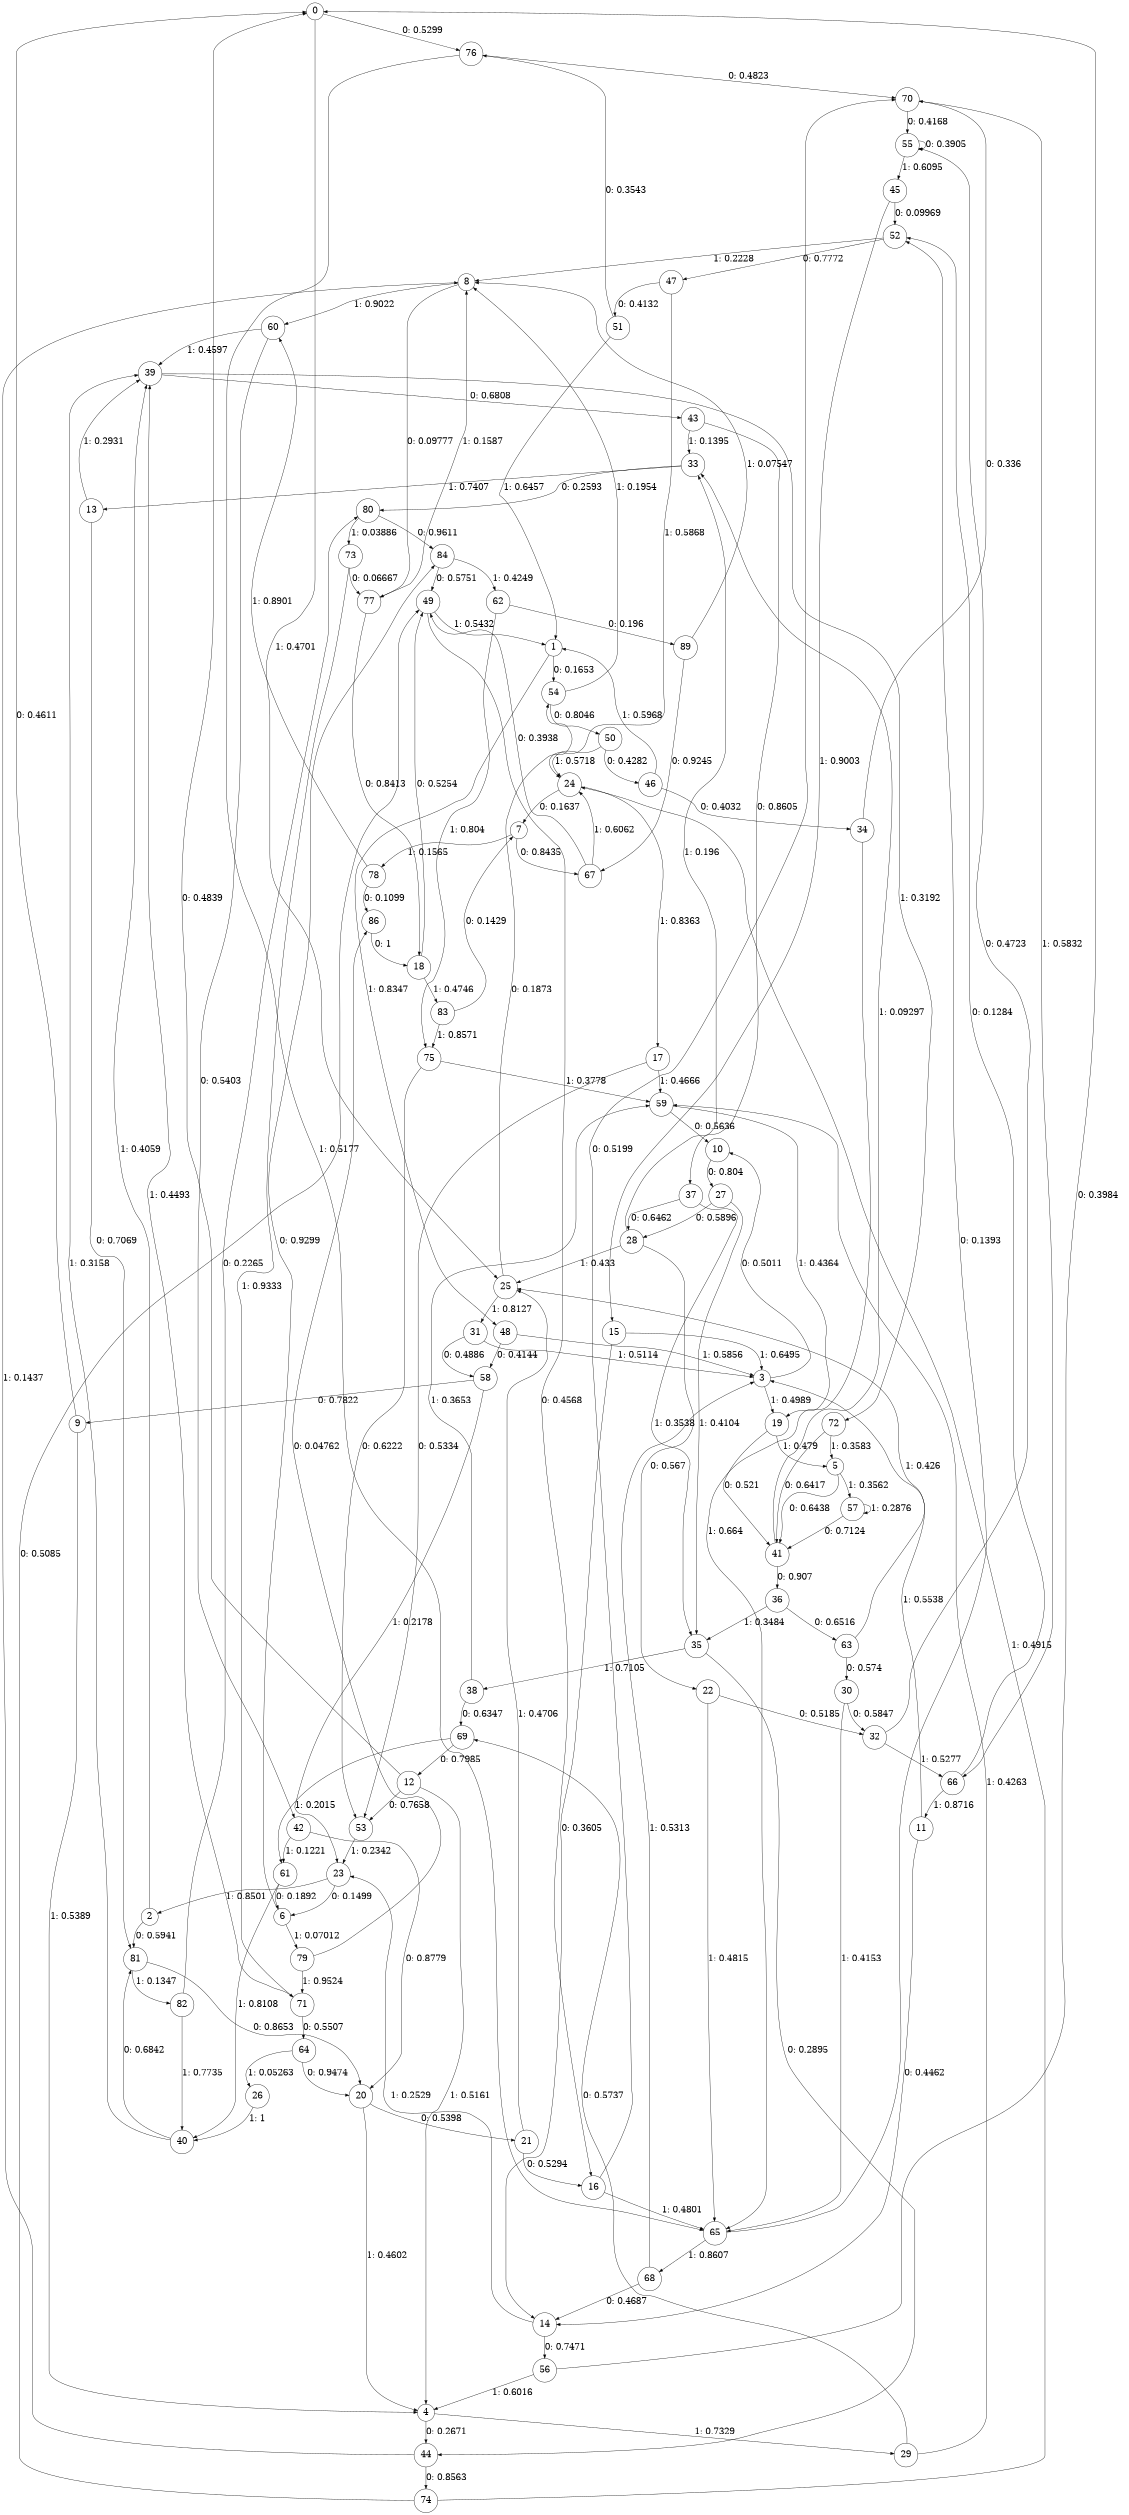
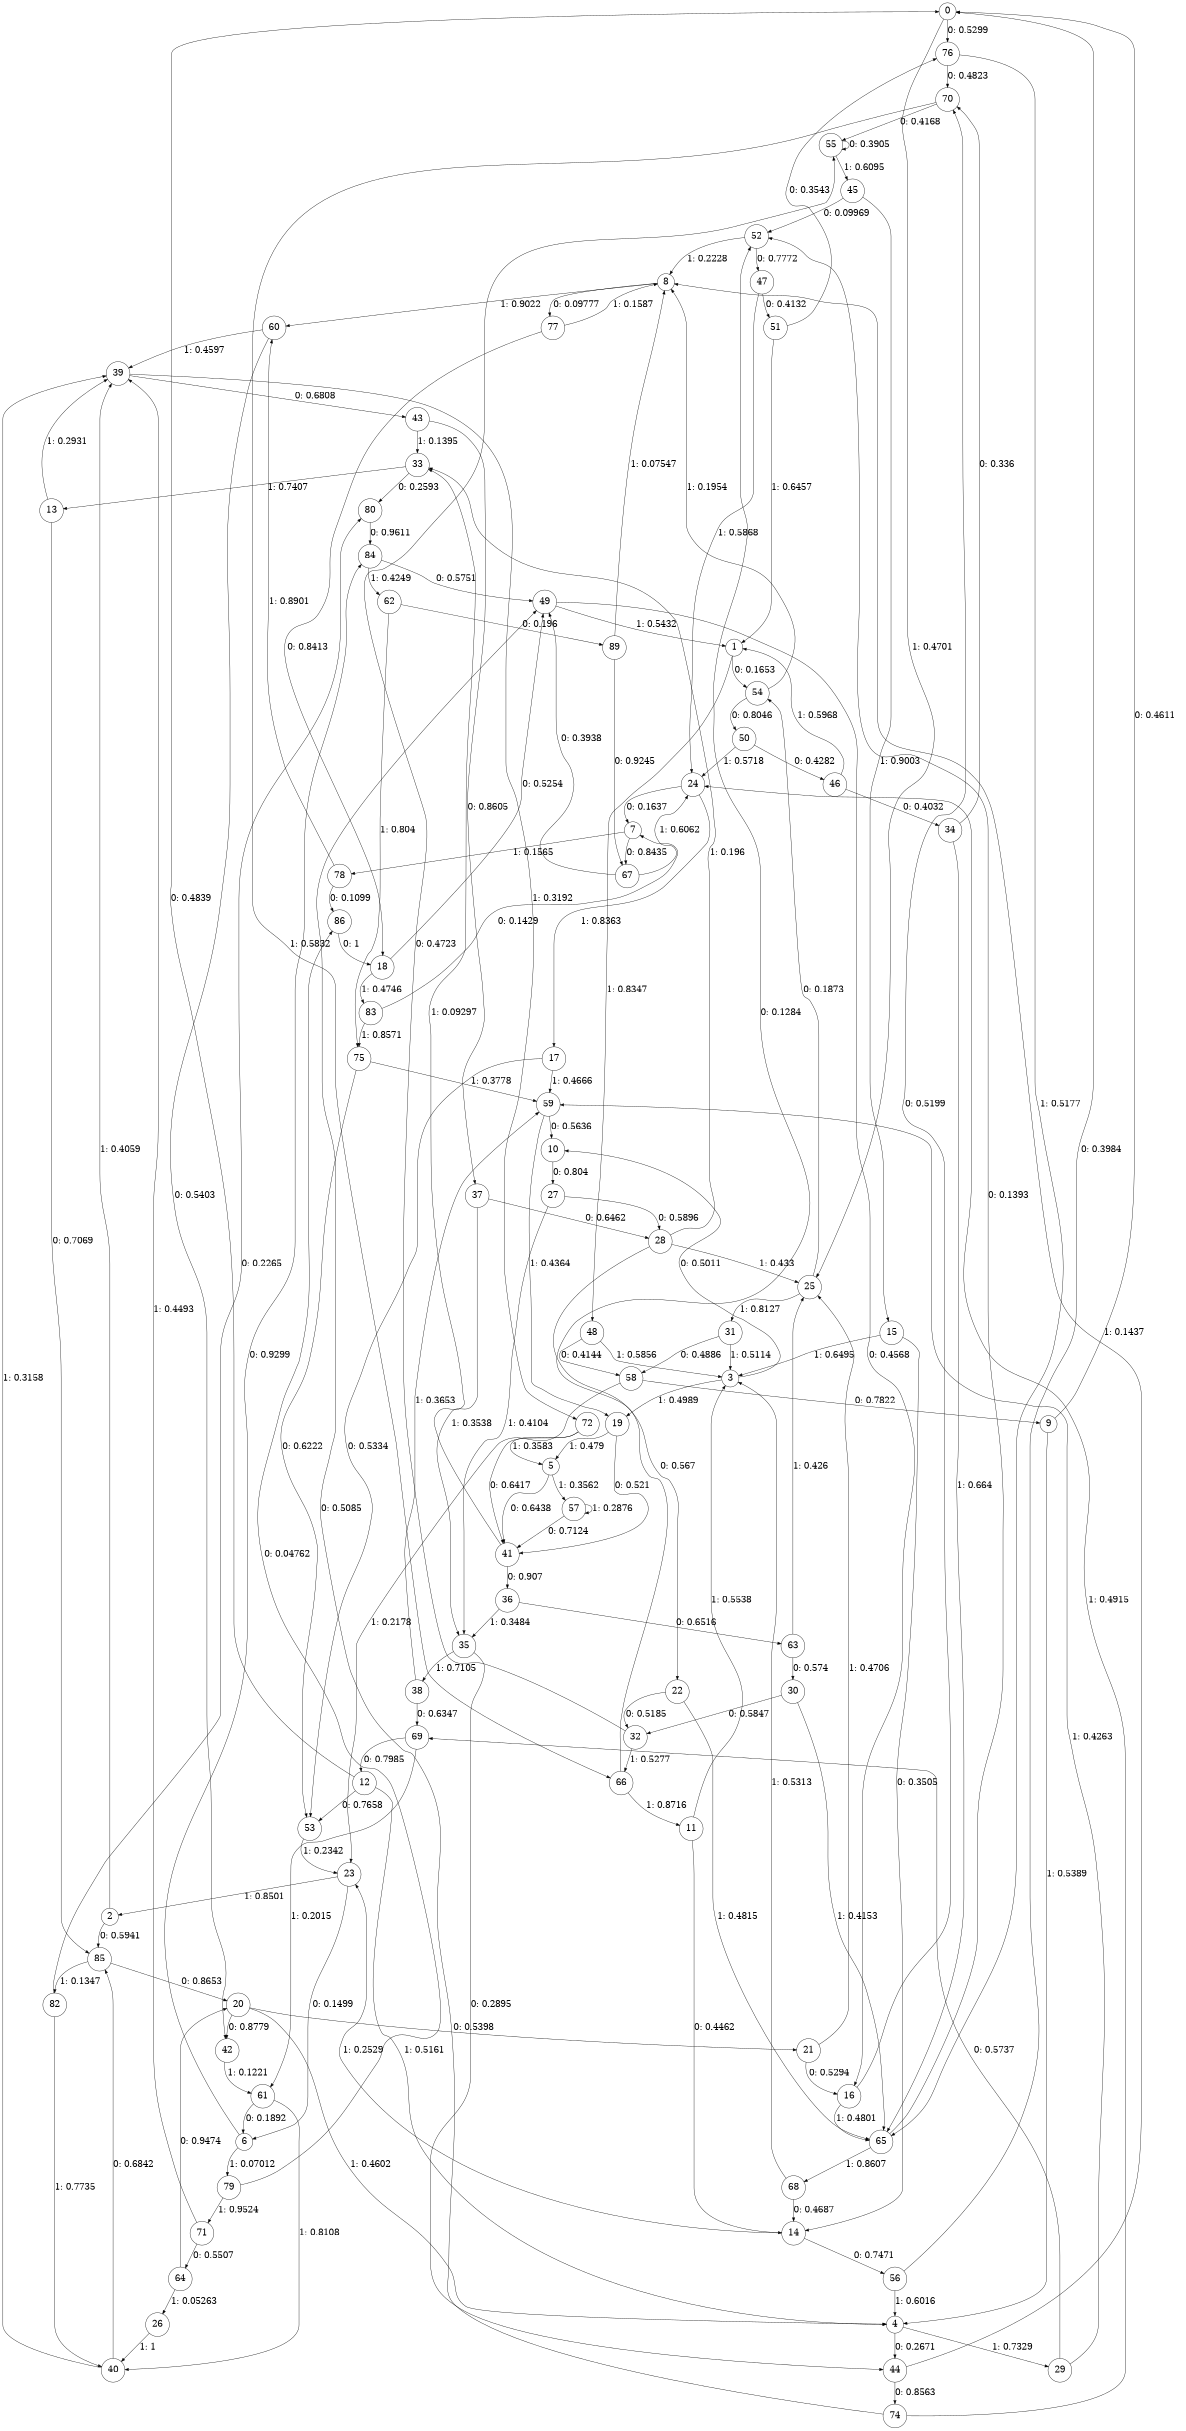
(351, 556) -> none
(586, 1829) -> (921, 1783)
(412, 1923) -> (228, 2025)
(135, 1959) -> (100, 1959)
